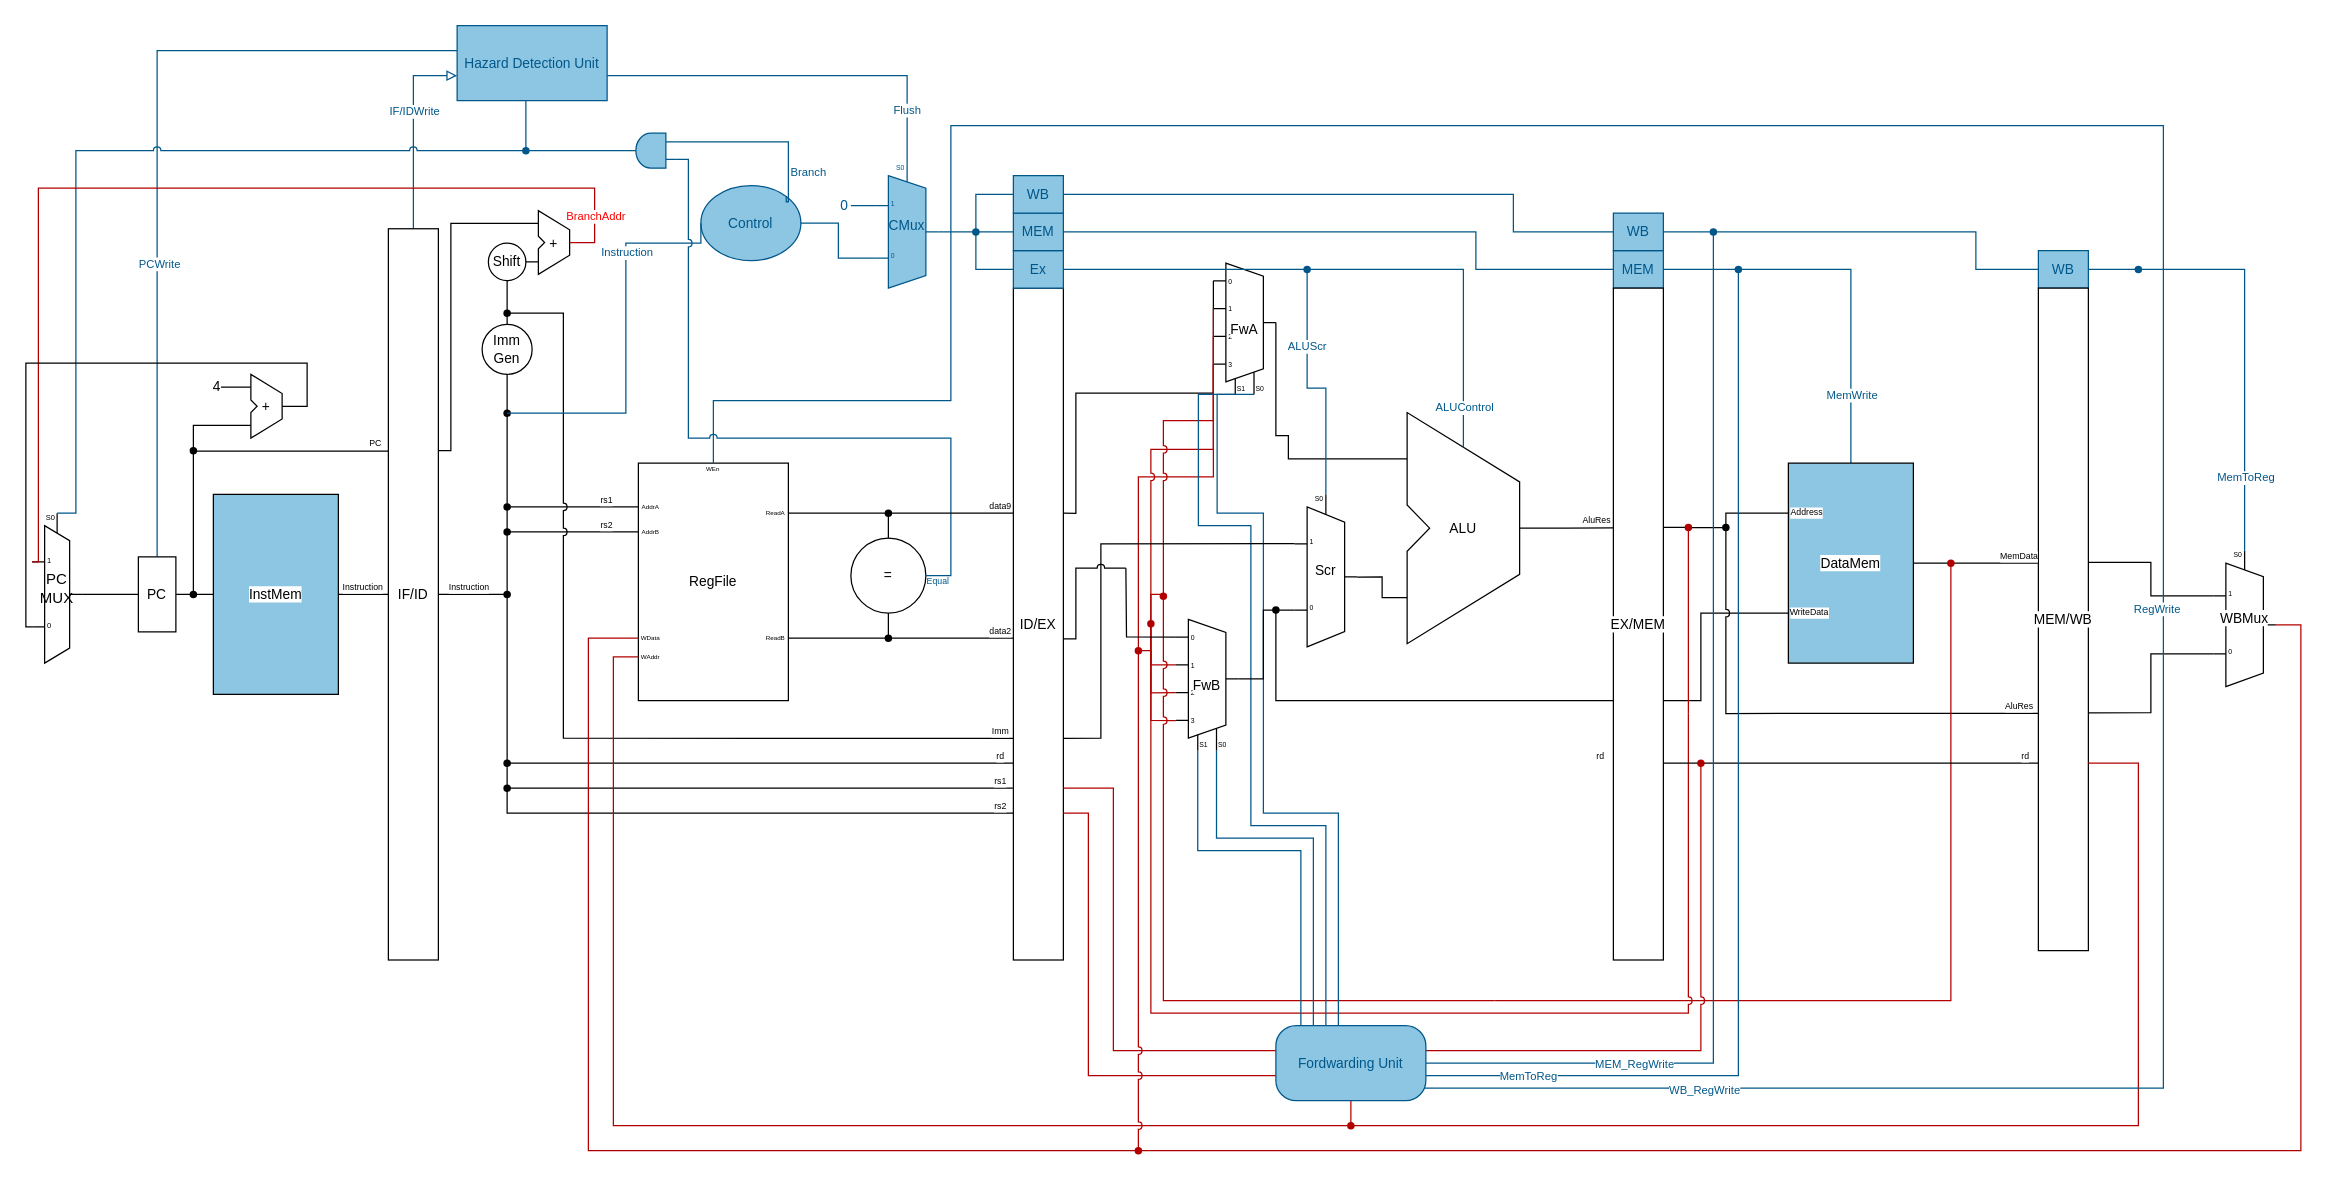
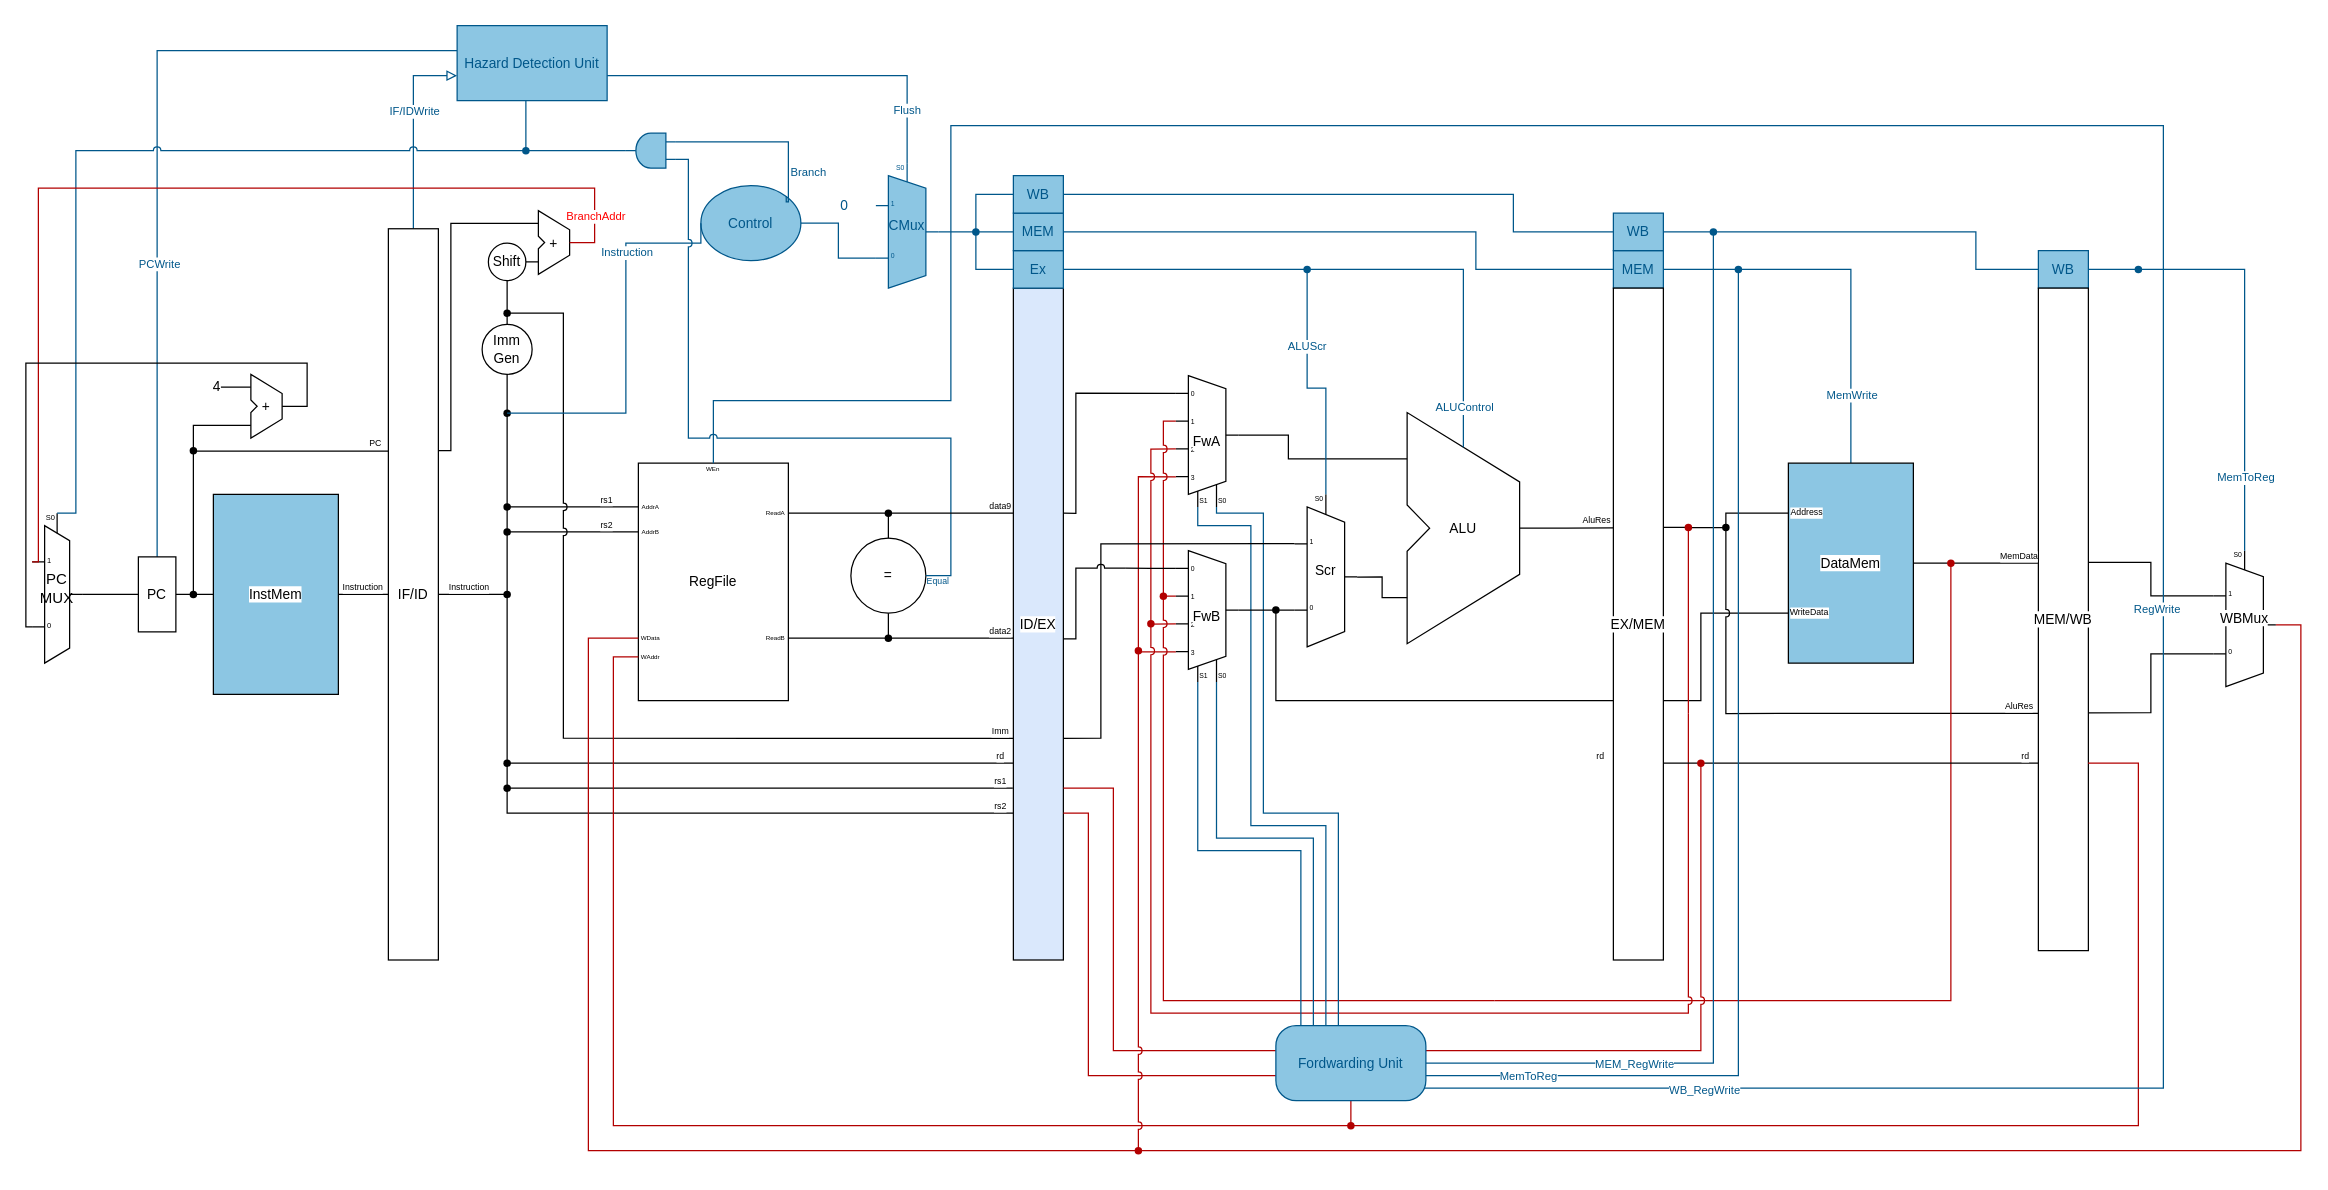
(863, 206) -> none
(1244, 329) -> (1207, 441)
(1038, 624) -> (1038, 624)
(1207, 685) -> (1207, 616)
